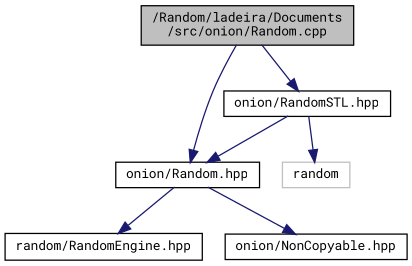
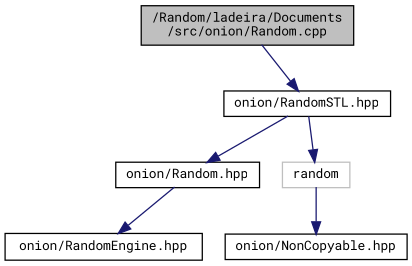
(211, 96) -> none
(246, 208) -> (316, 204)
(104, 247) -> (104, 247)
